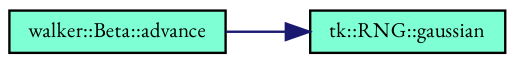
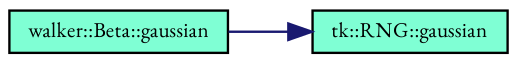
(117, 32) -> (119, 32)
